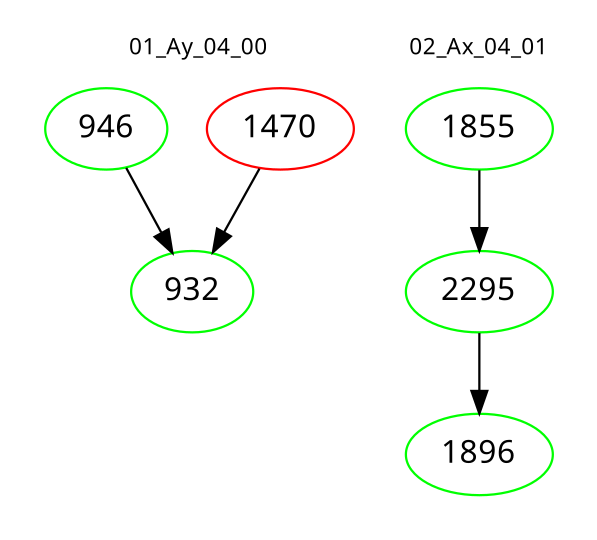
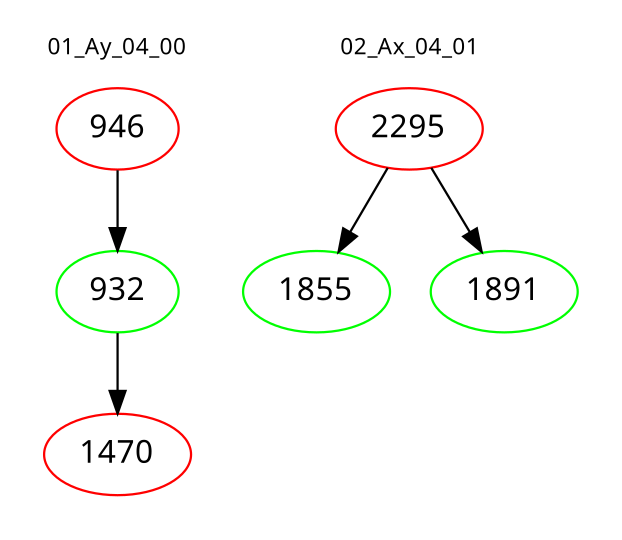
(106, 129) -> (118, 129)
(479, 199) -> (369, 200)
(242, 200) -> (118, 362)
(479, 292) -> (409, 129)
(479, 454) -> (504, 292)
